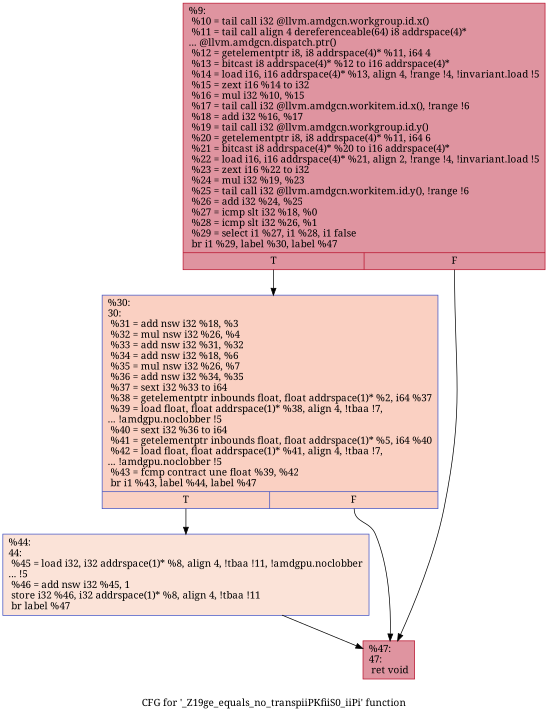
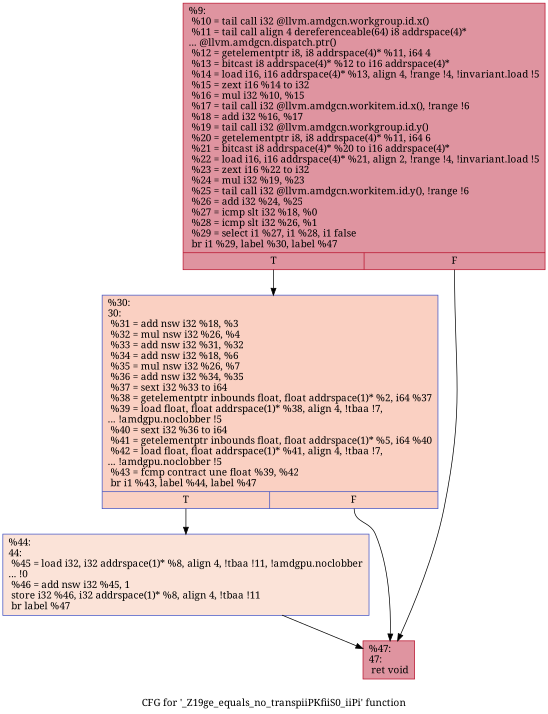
(18, 574) -> (18, 574)
